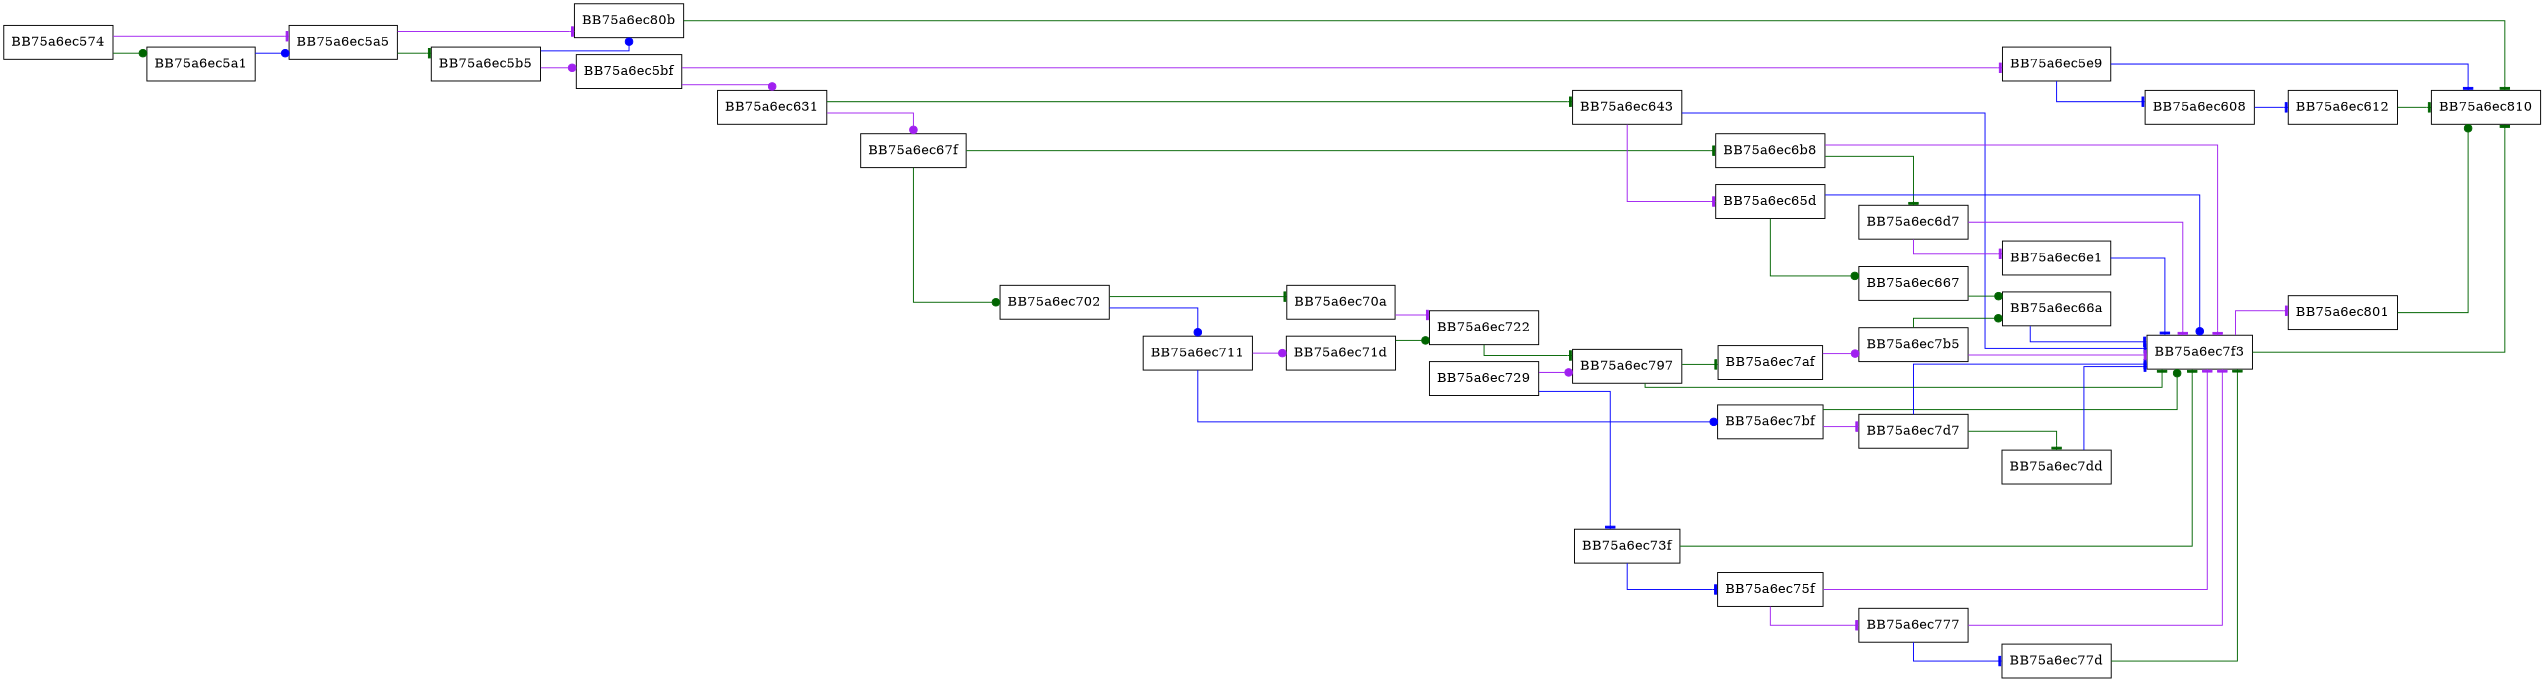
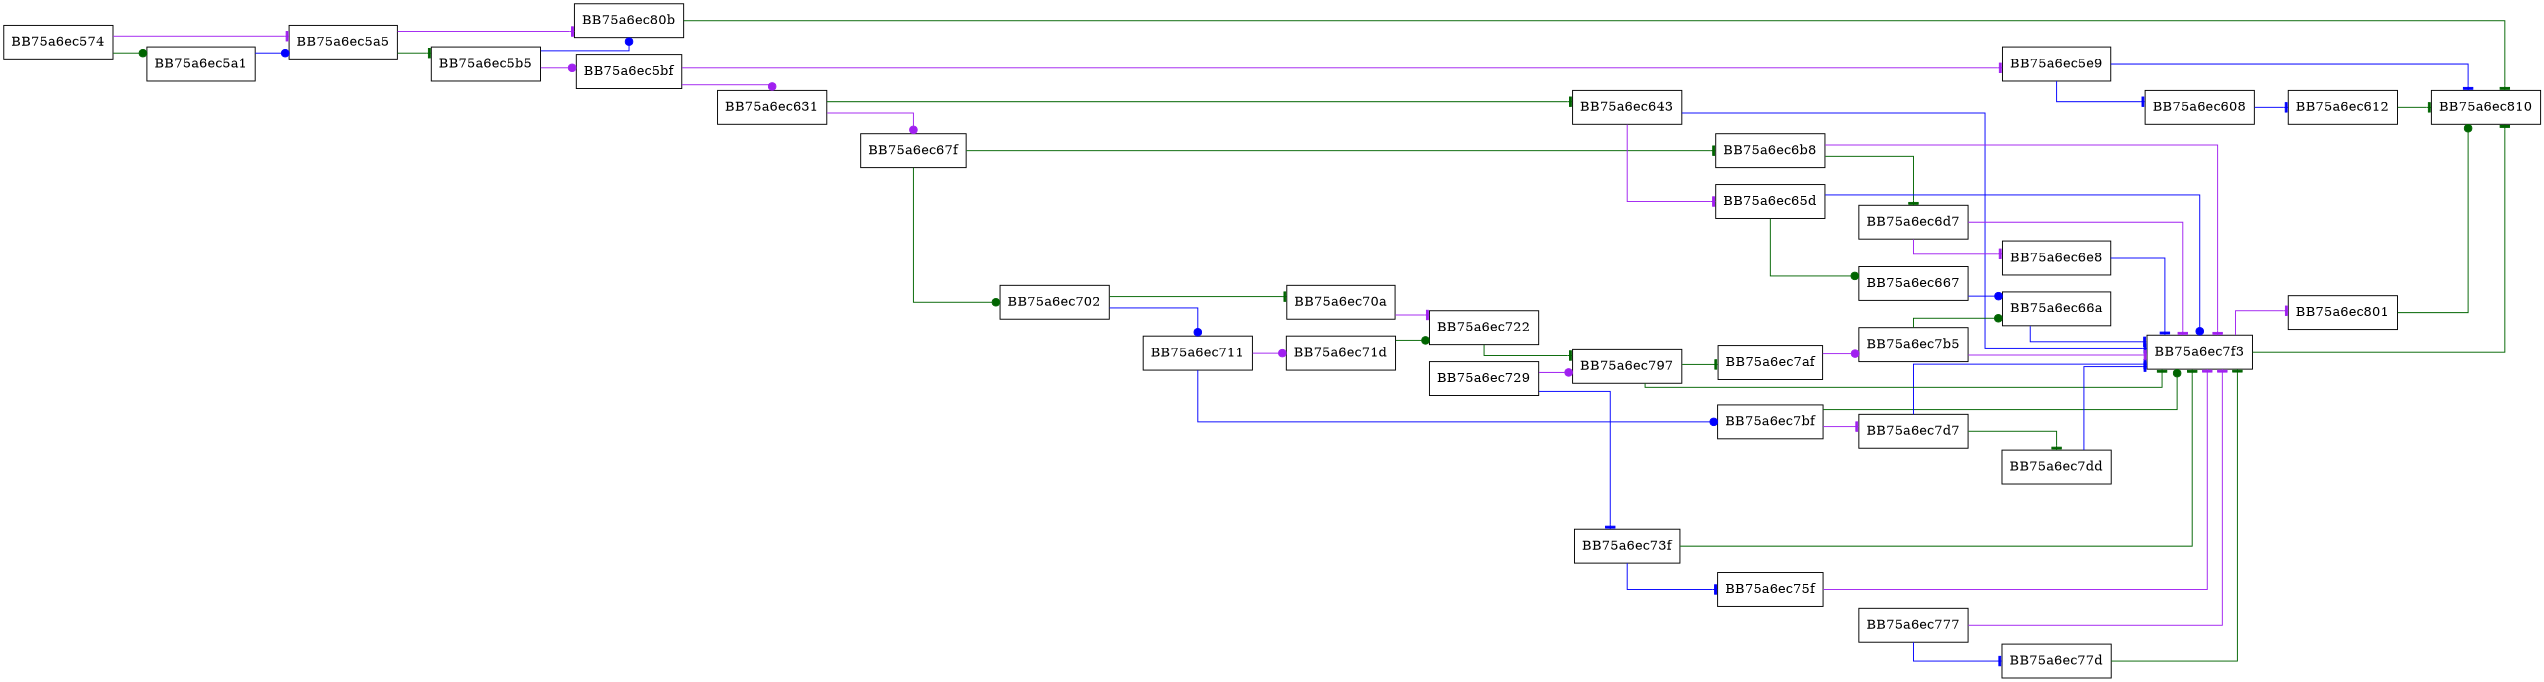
(2057, 258) -> (2057, 258)
(1979, 296) -> (1979, 296)
(1803, 625) -> none
